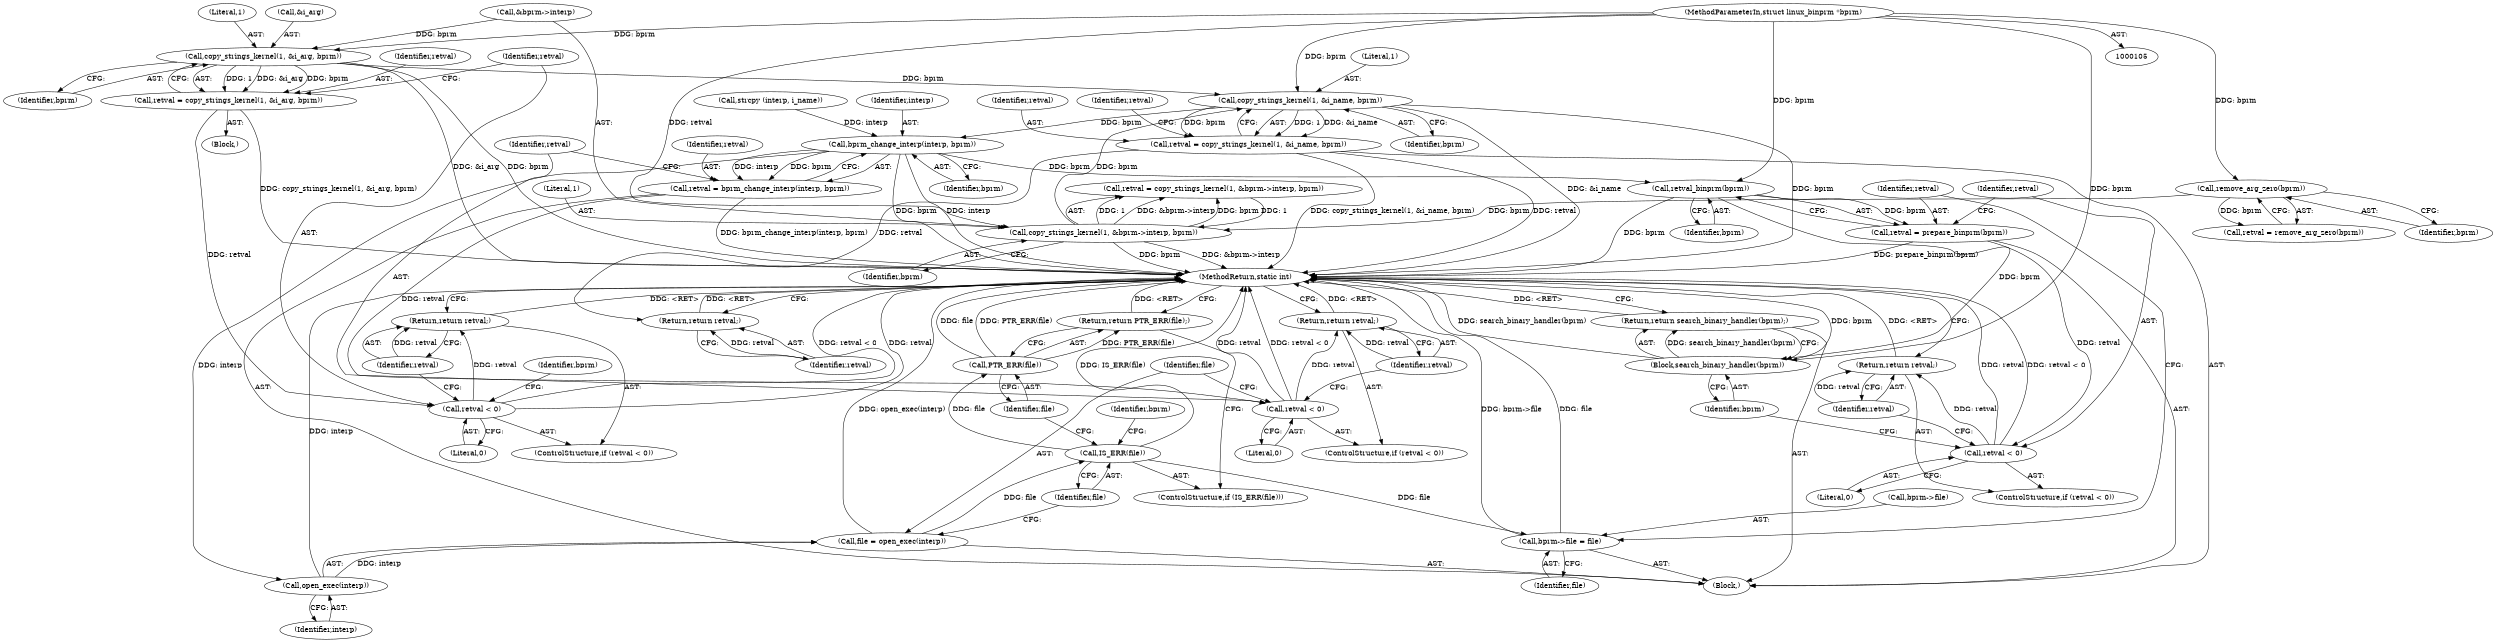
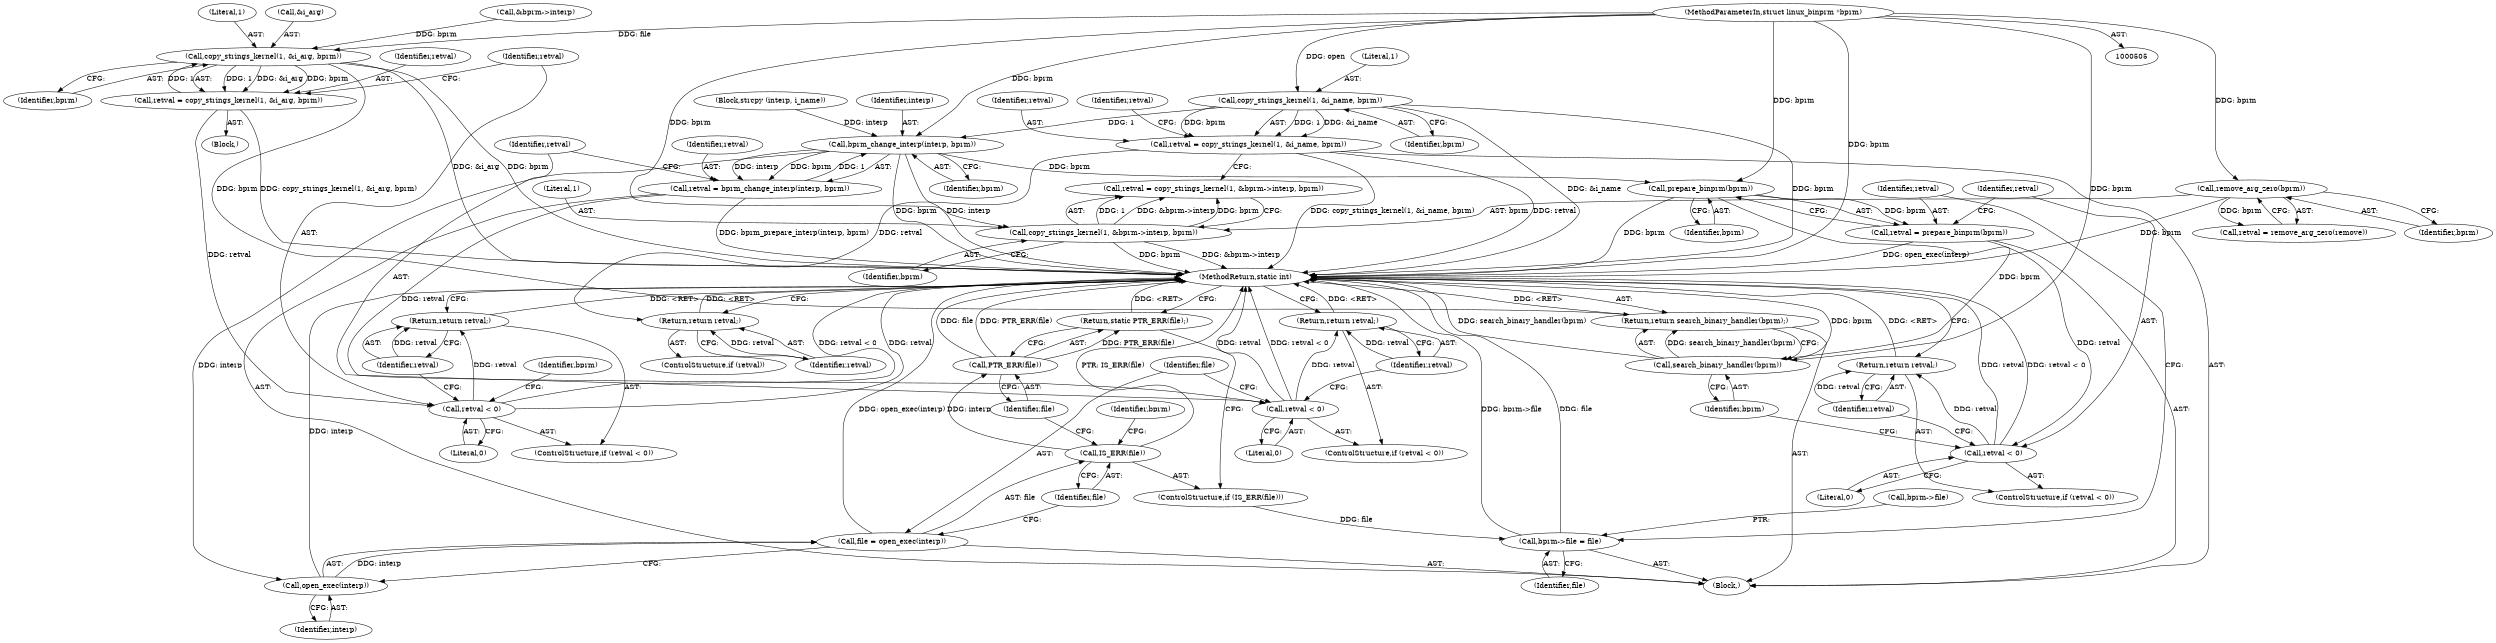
none -> (1277, 33)
(635, 35) -> (635, 35)
(1326, 57) -> (1326, 57)
(2132, 57) -> (2132, 57)
(181, 79) -> (181, 79)
(776, 79) -> (782, 304)
(771, 101) -> (771, 101)
(1238, 122) -> (1233, 165)
(691, 123) -> (691, 123)
(1121, 123) -> (1121, 123)
(1112, 136) -> none
(852, 167) -> (852, 167)
(1701, 189) -> (1701, 189)
(709, 208) -> none
(1274, 211) -> (1274, 211)
(1509, 211) -> (1509, 211)
(794, 233) -> (794, 233)
(2294, 233) -> (2294, 233)
(1926, 255) -> (1926, 255)
none -> (1689, 259)
none -> (1776, 272)
(1626, 299) -> (1626, 299)
(1135, 321) -> (1135, 321)
none -> (713, 366)
(1113, 366) -> (1113, 366)
(1718, 366) -> (1718, 366)
(969, 410) -> (969, 410)
(1335, 493) -> (1375, 528)
(1020, 498) -> (1020, 498)
(1763, 520) -> (1763, 520)
none -> (607, 564)
